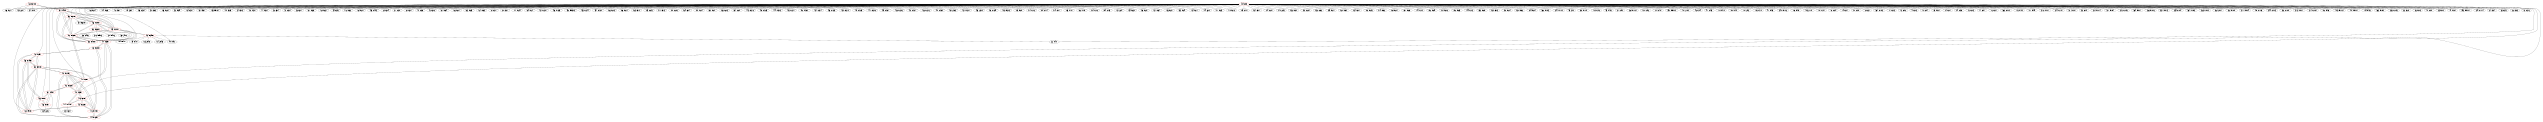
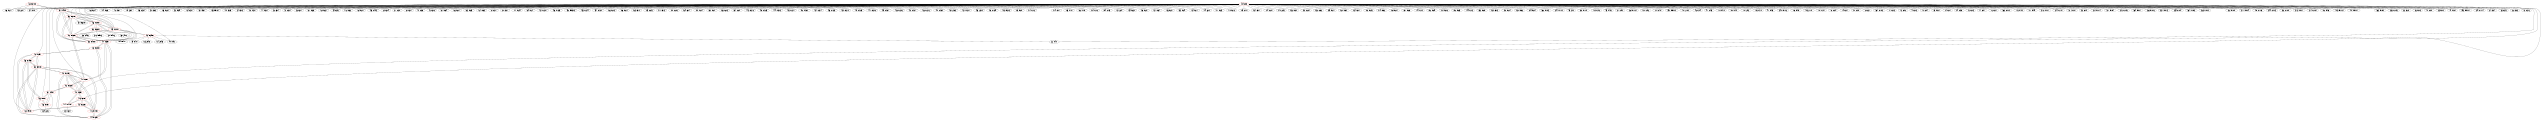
(1044, 10) -> none
(2218, 10) -> none
(2367, 10) -> none
